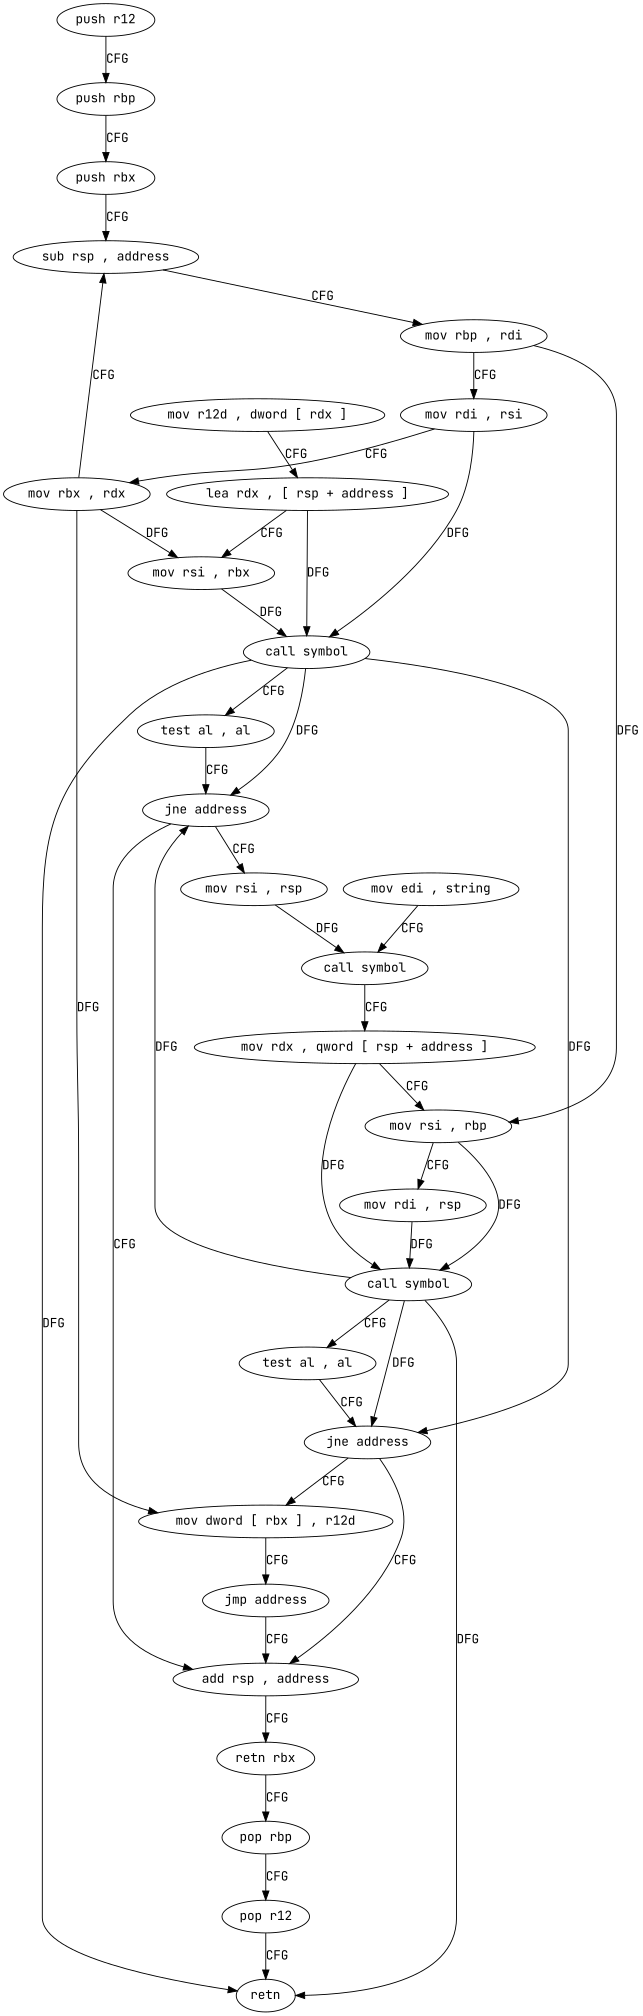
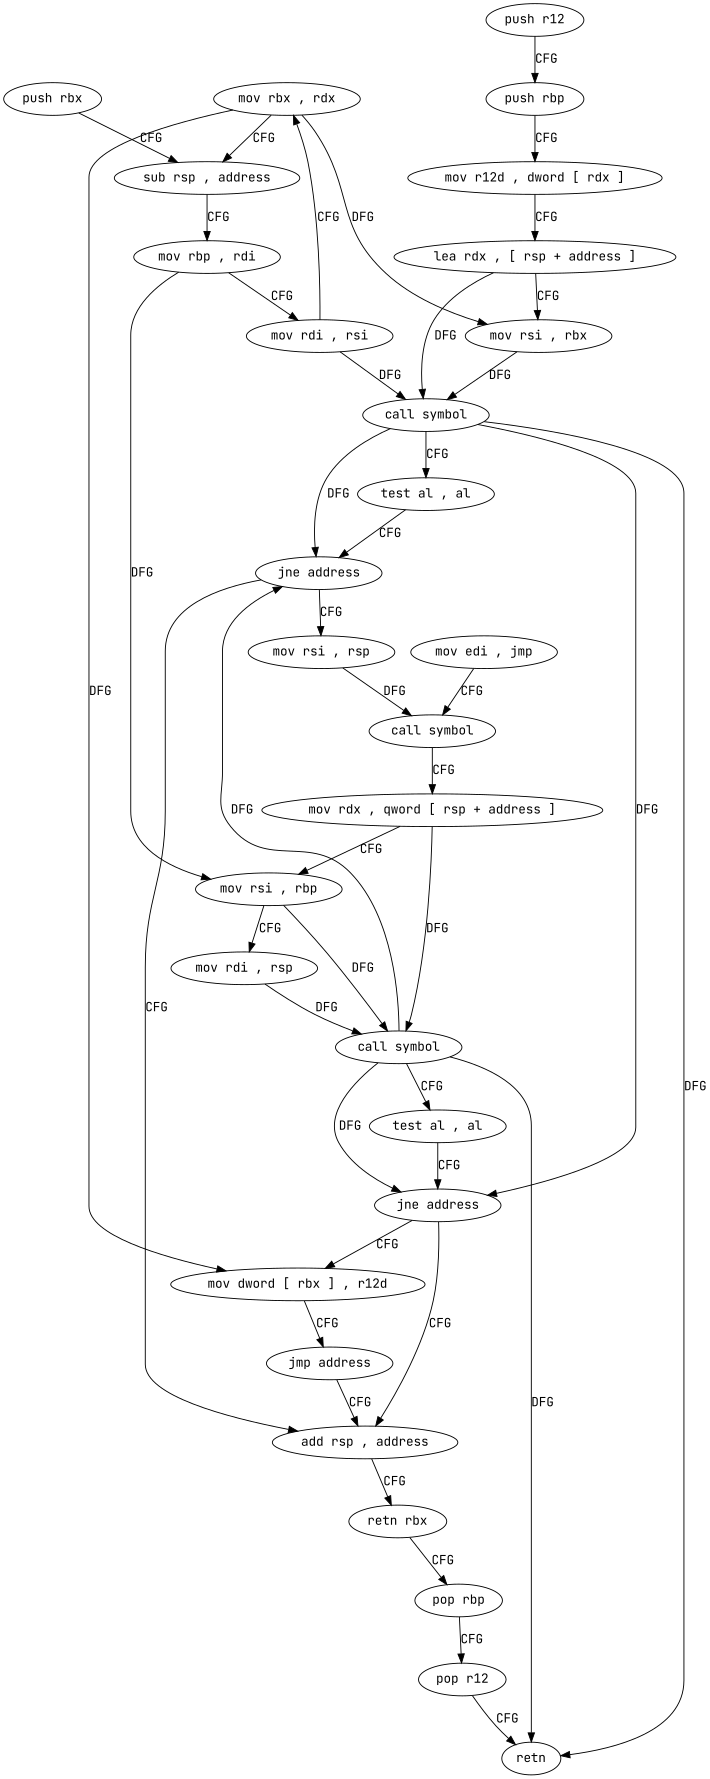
(106, 134) -> (535, 134)
(431, 889) -> (484, 652)
